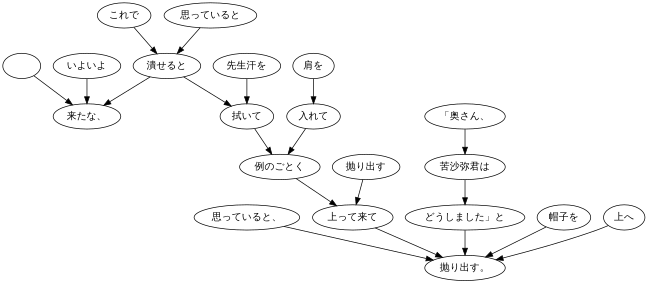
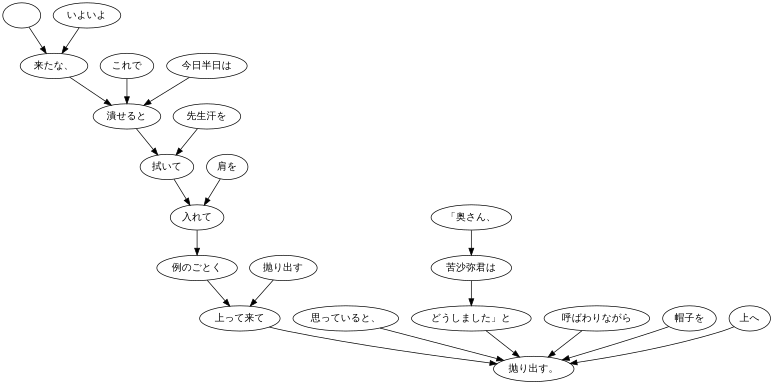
(210, 15) -> (207, 66)
(130, 89) -> (87, 89)
(261, 139) -> (180, 189)
none -> (597, 318)
